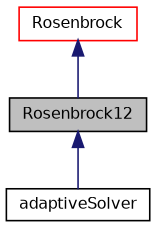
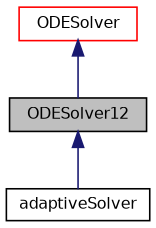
(78, 24) -> (78, 24)
(78, 115) -> (78, 115)
